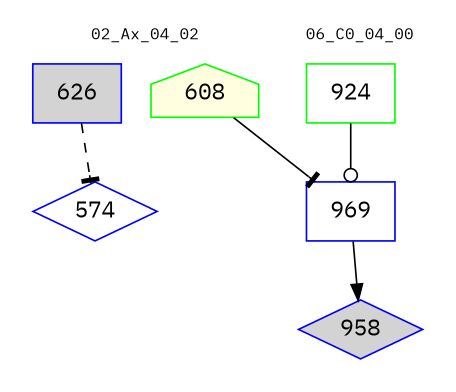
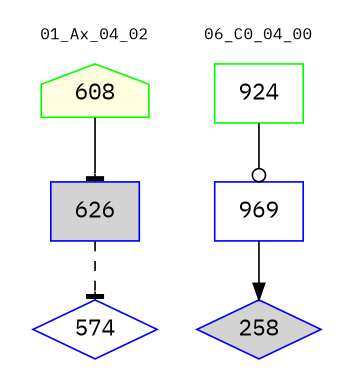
(146, 35) -> (95, 35)
(262, 140) -> (95, 145)
(361, 329) -> (259, 329)
